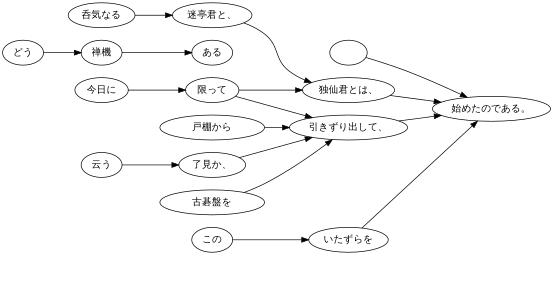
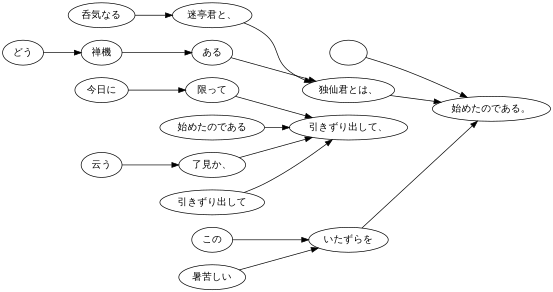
(267, 90) -> (270, 68)
(416, 119) -> none
(212, 128) -> (212, 128)
(212, 202) -> (212, 202)
none -> (212, 277)
